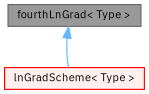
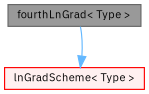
(67, 53) -> (82, 41)
